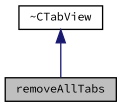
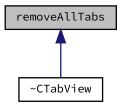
(61, 60) -> (61, 60)
